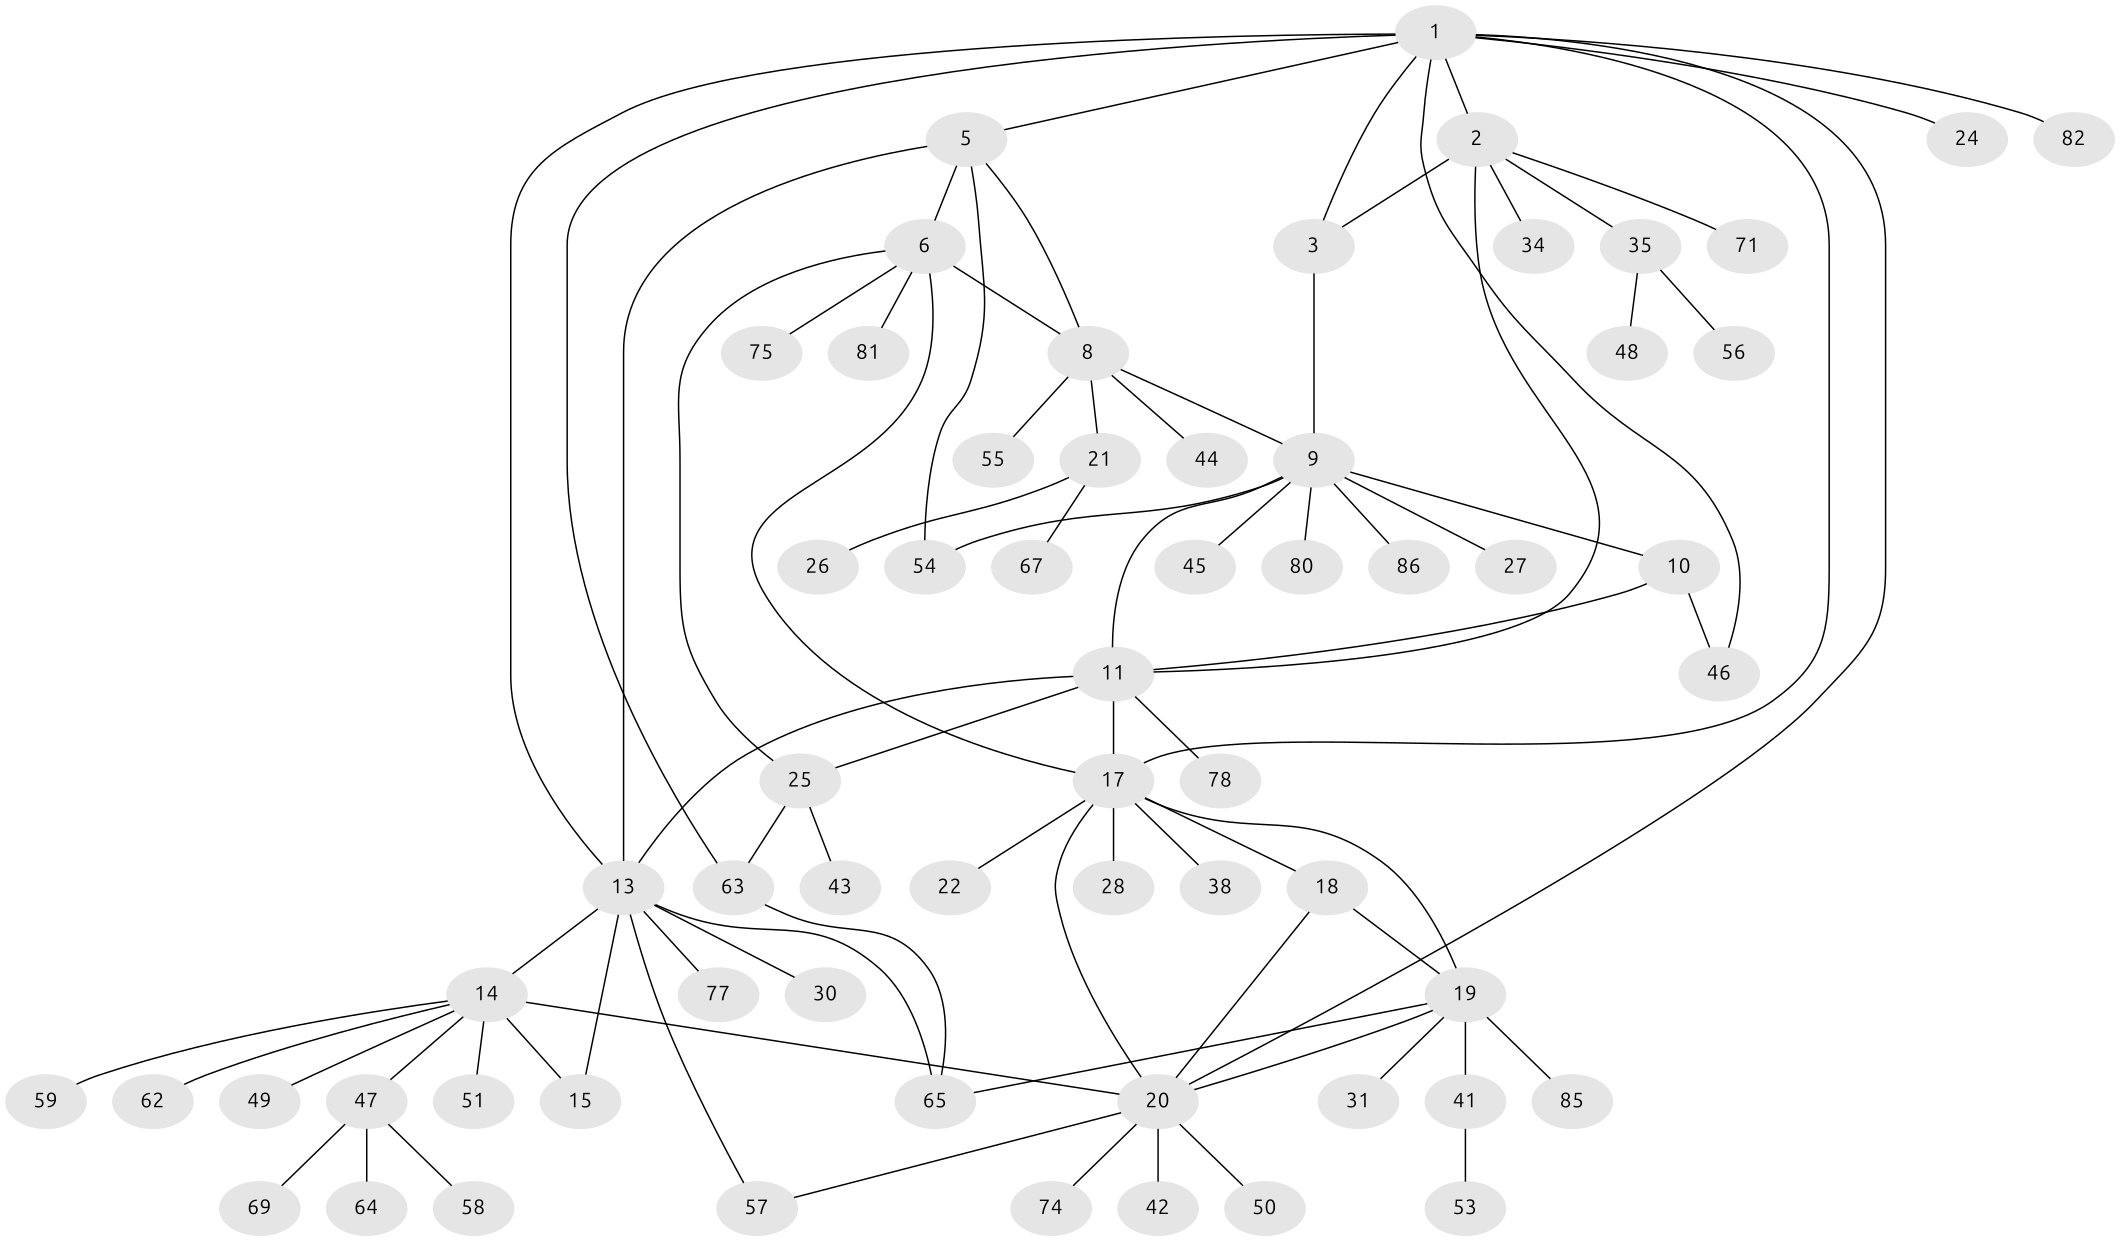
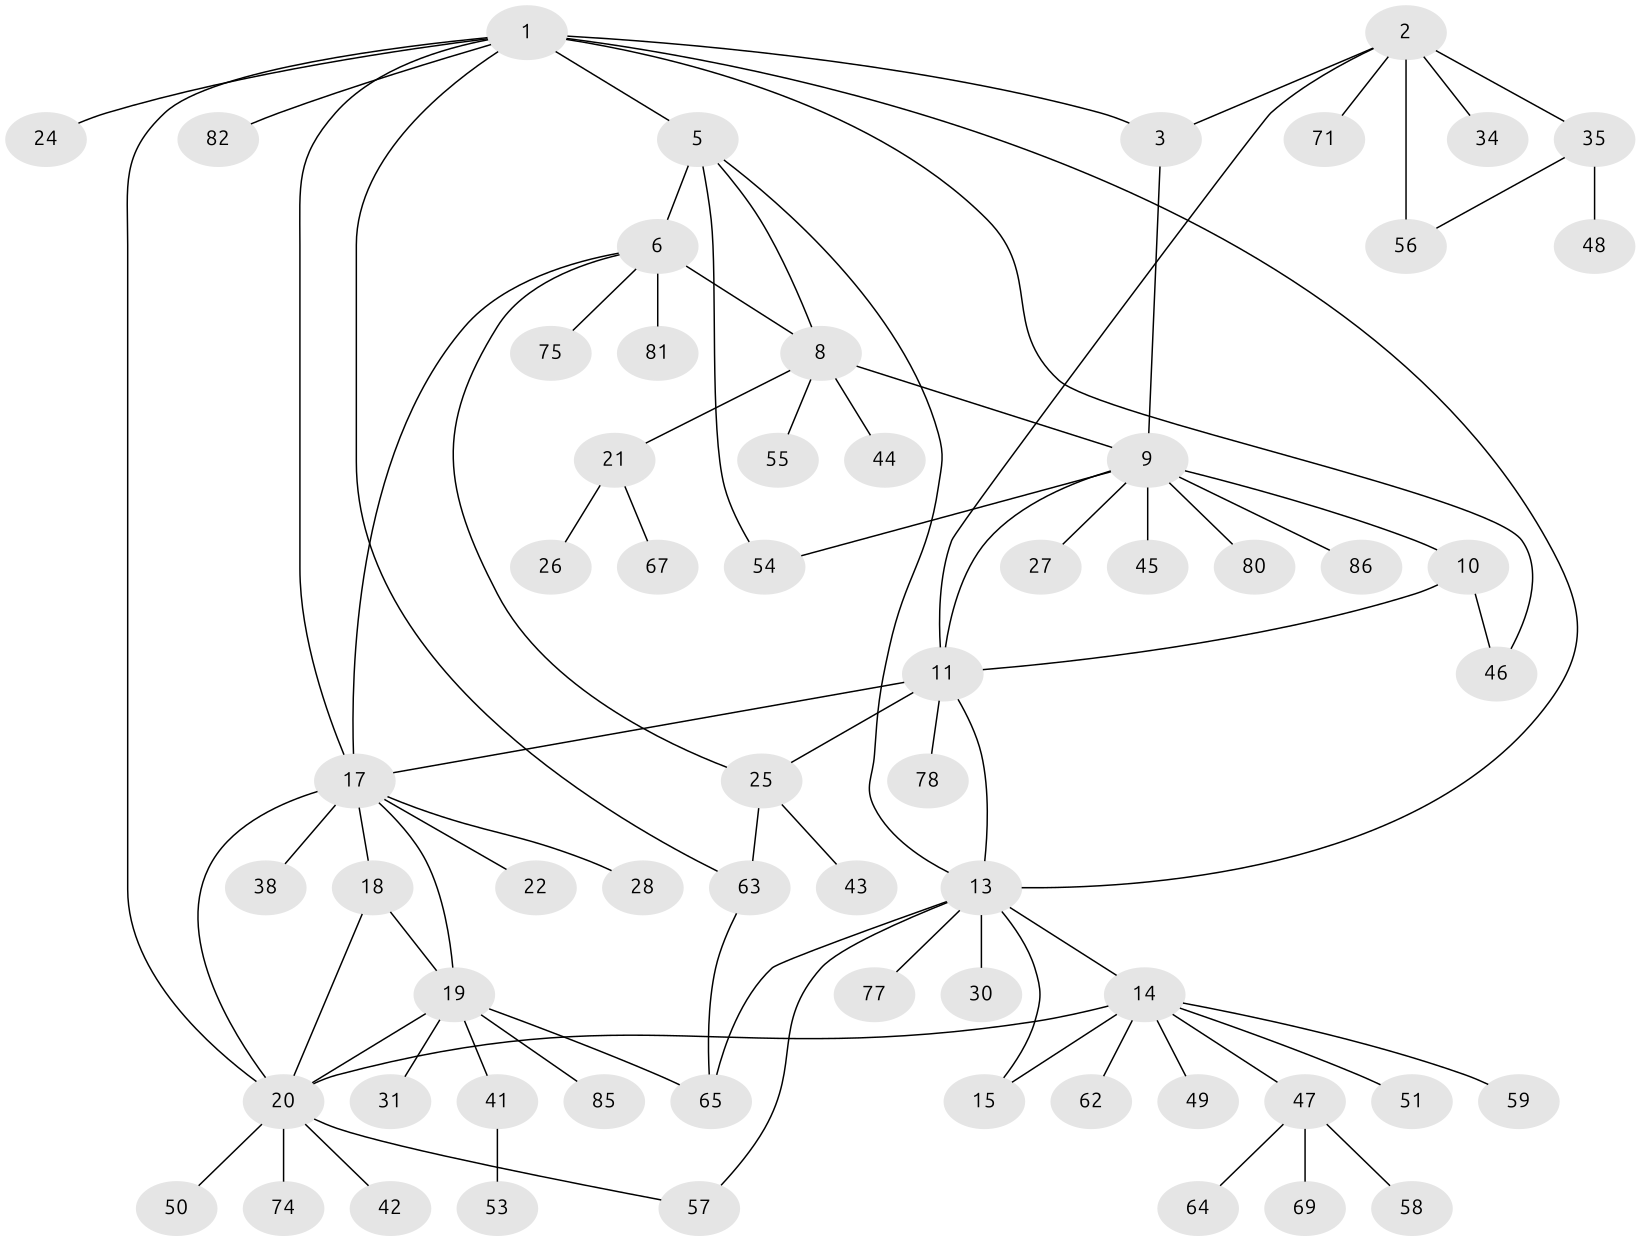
(1457, 86) -> (1406, 140)
